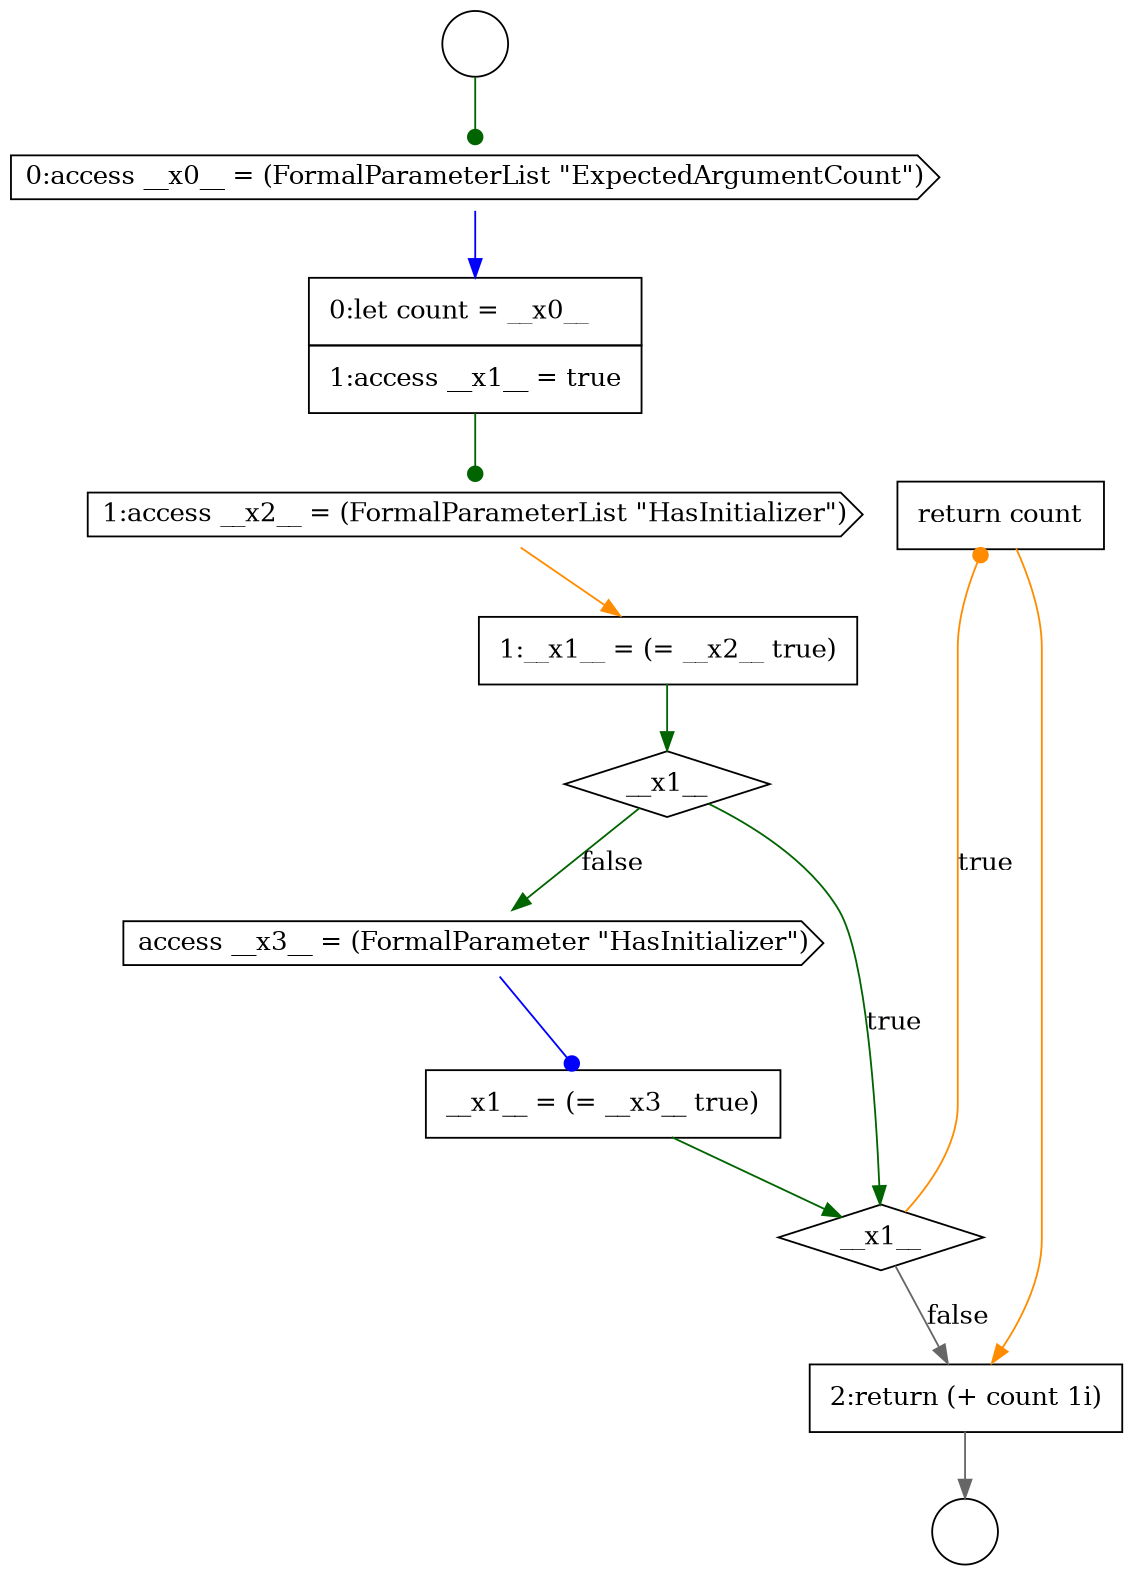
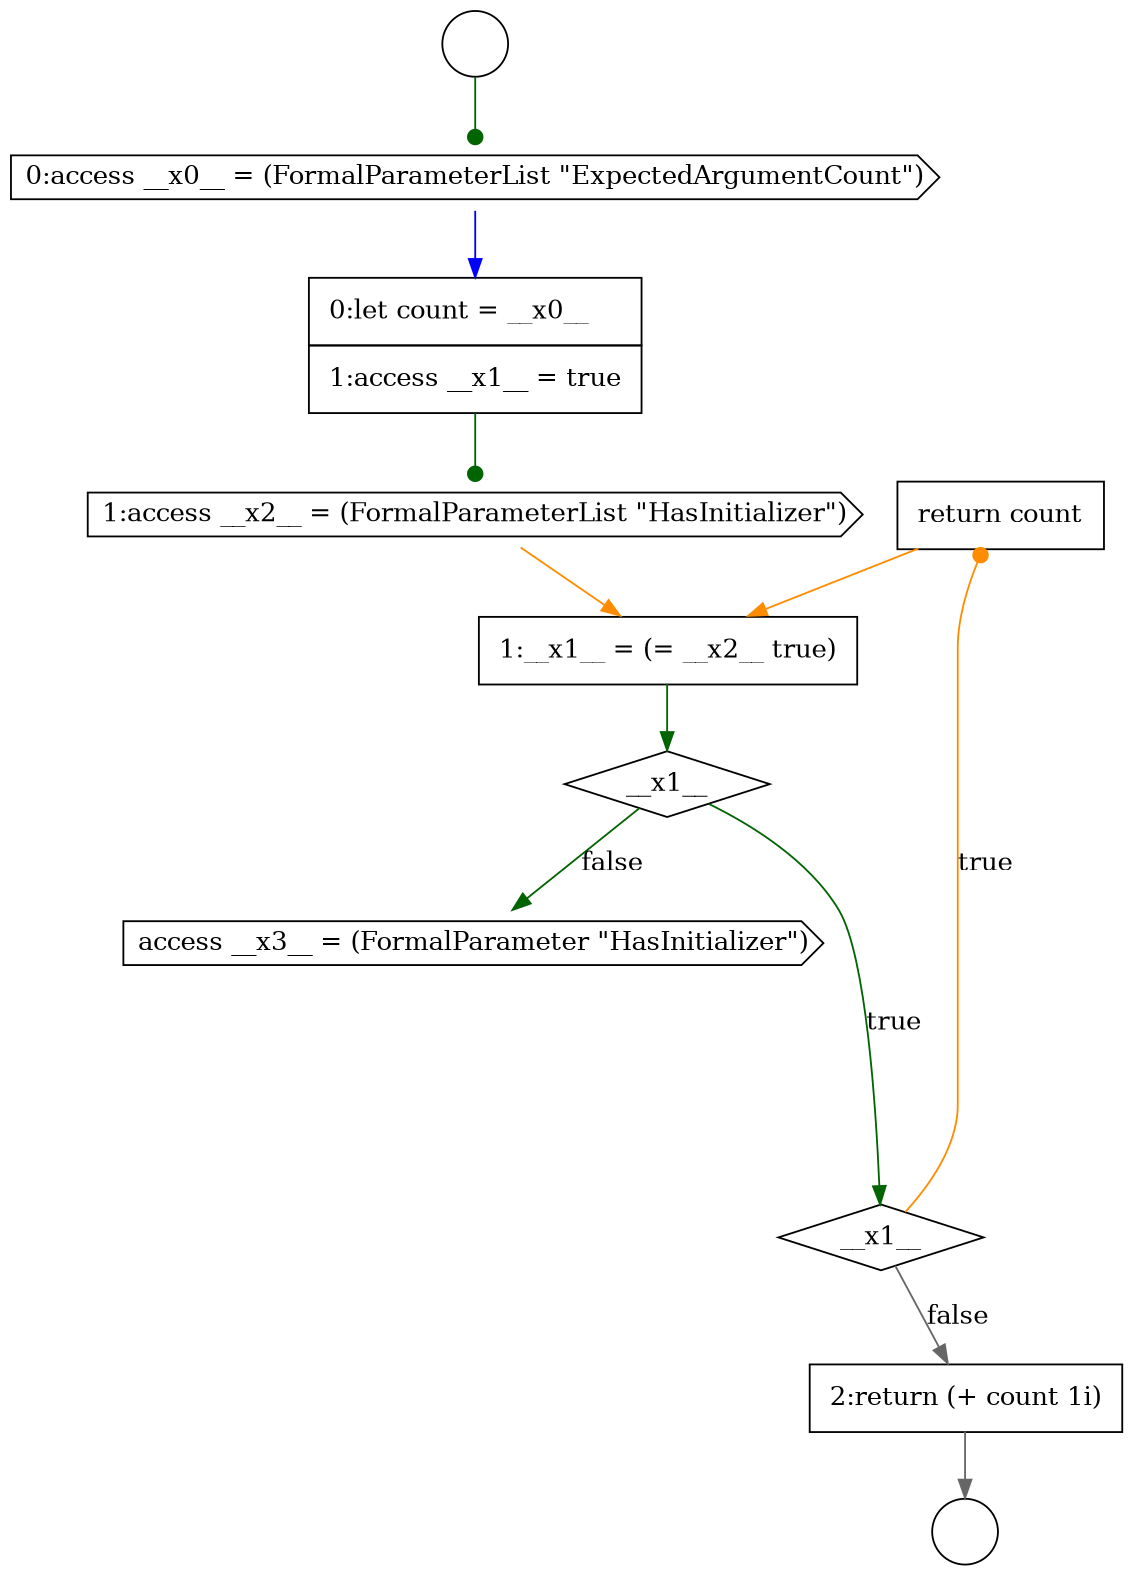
(1042, 950) -> (842, 579)
(603, 1103) -> none
